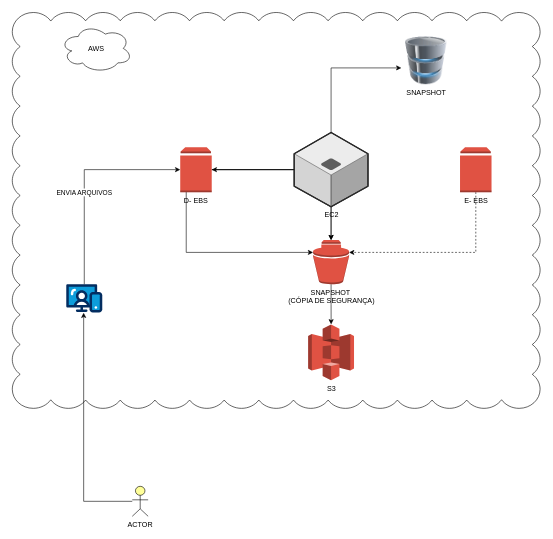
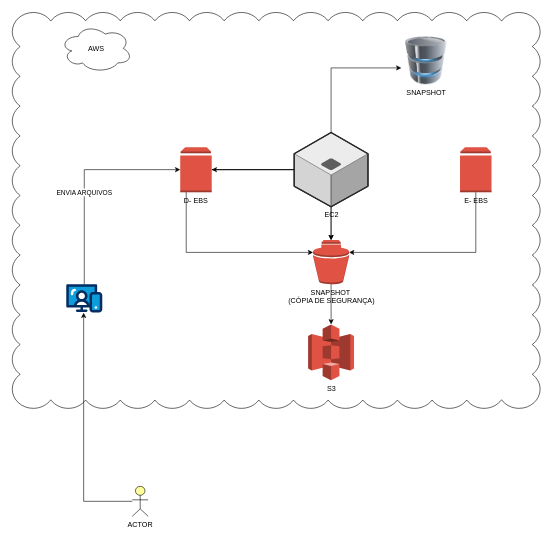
(445, 252) -> (445, 252)
